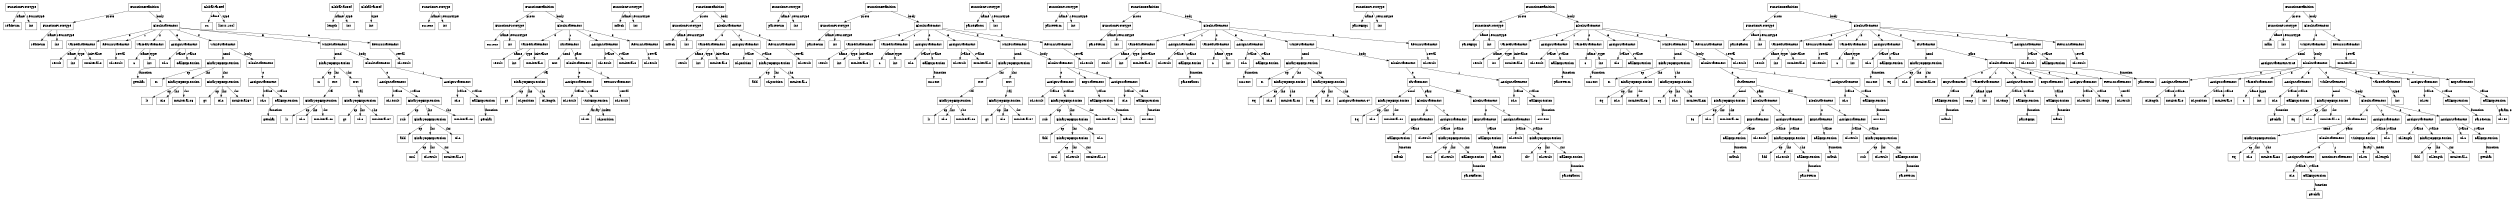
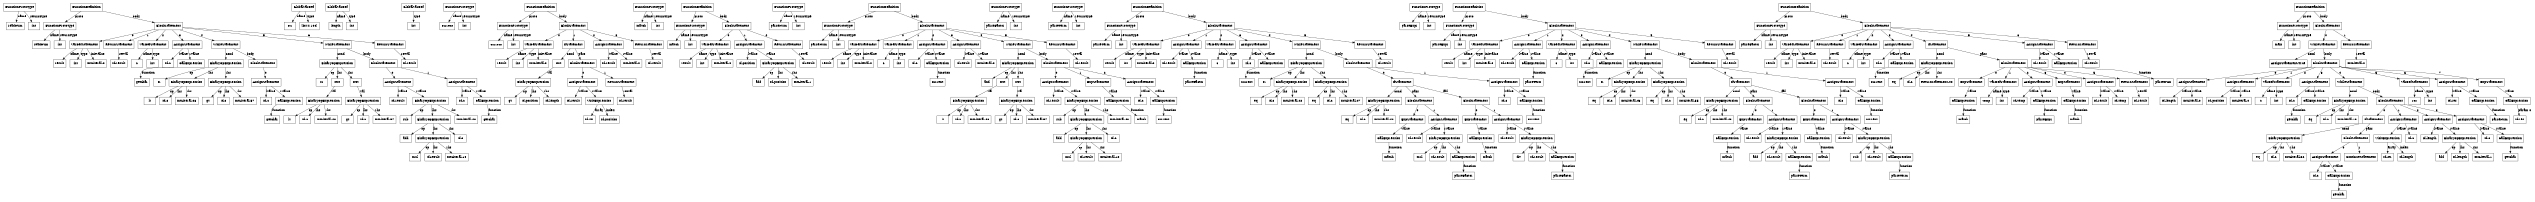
none -> (987, 82)
(1926, 82) -> (1937, 82)
(1355, 101) -> (1351, 101)
none -> (2415, 101)
